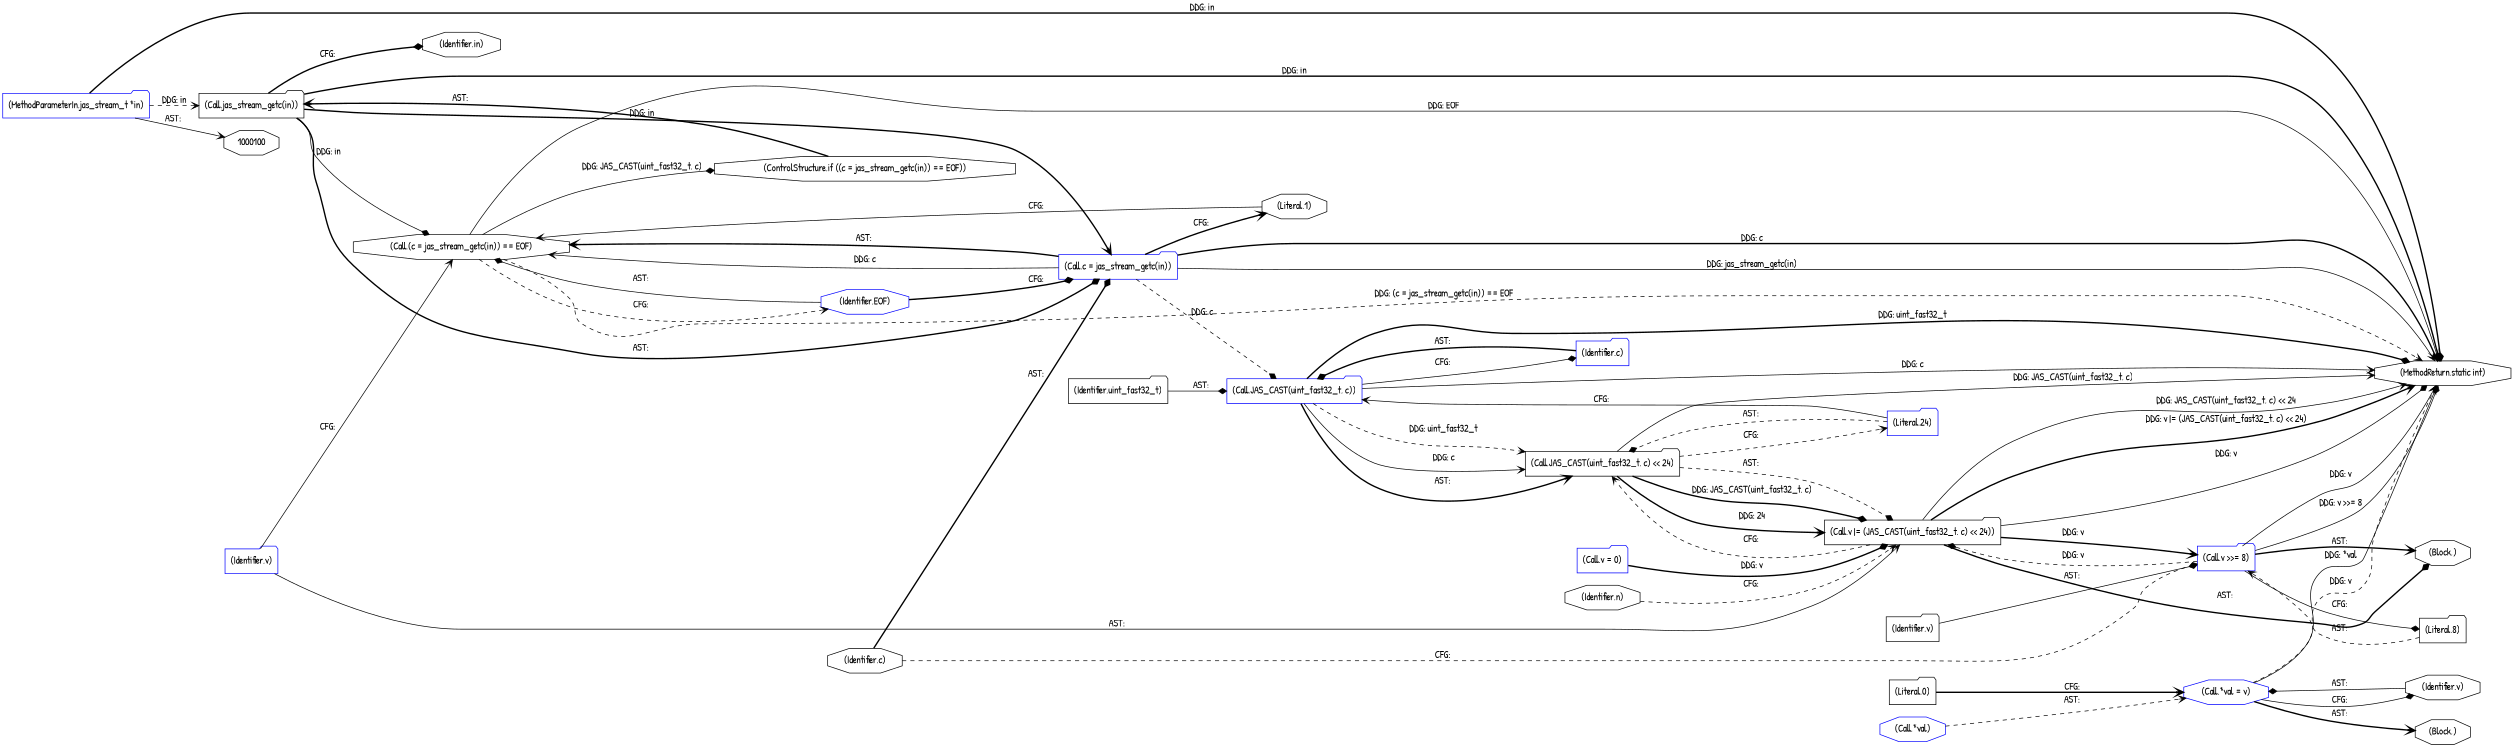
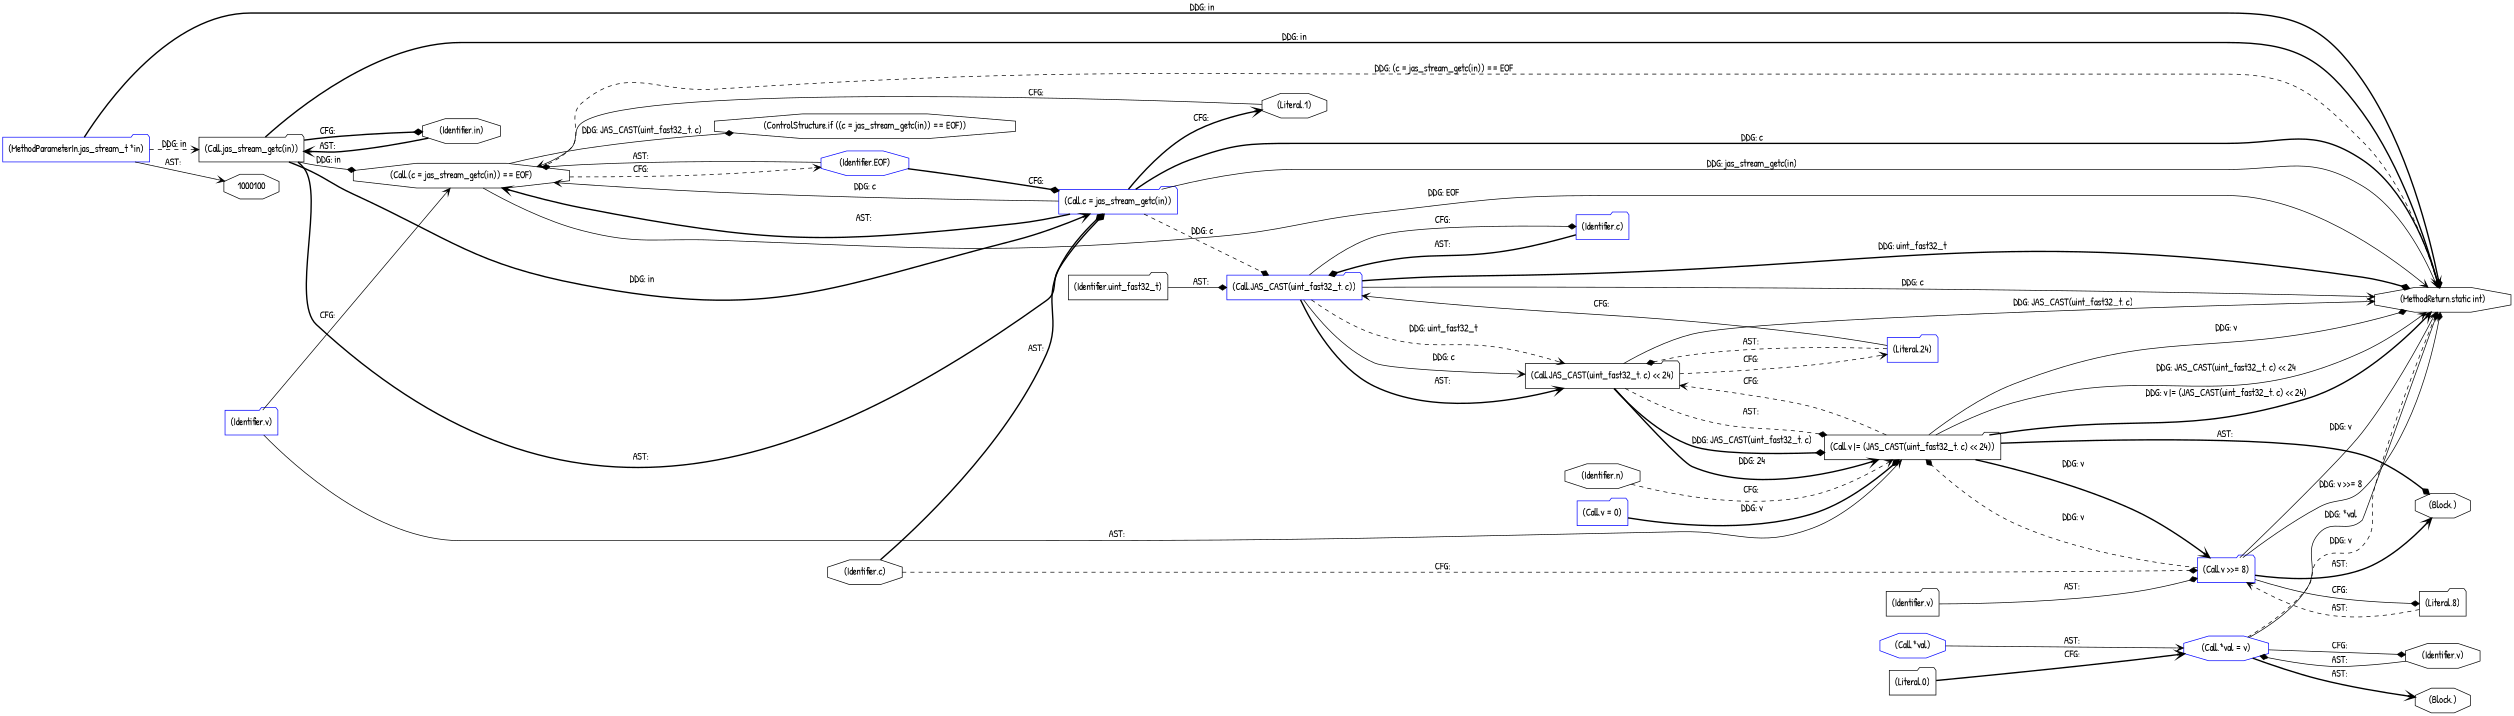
(572, 110) -> (370, 148)
(2062, 714) -> (2061, 647)
